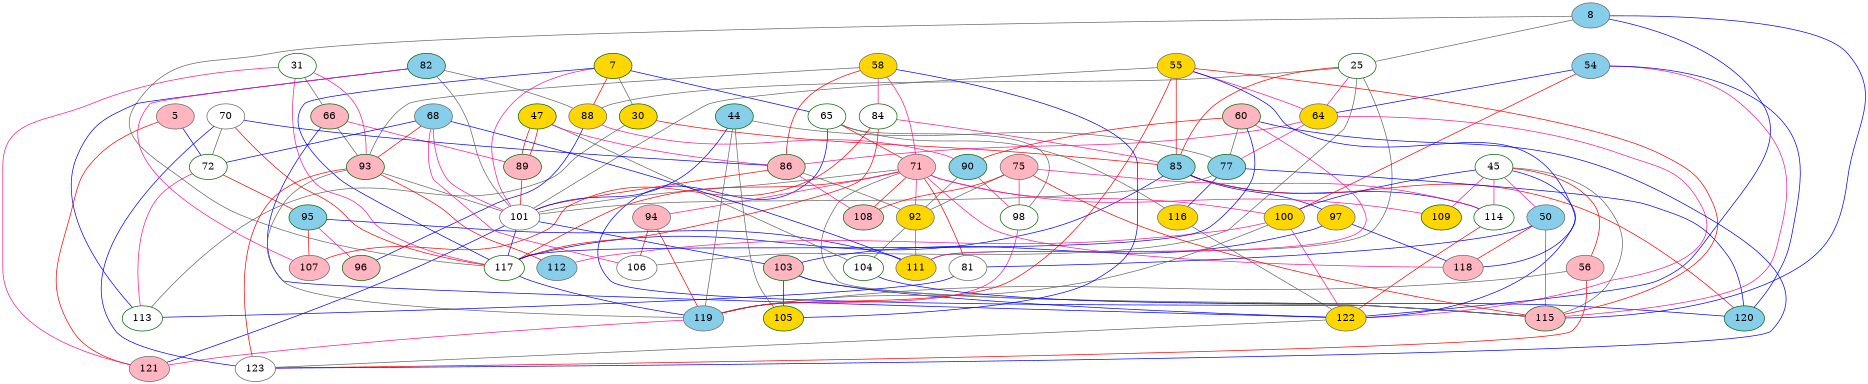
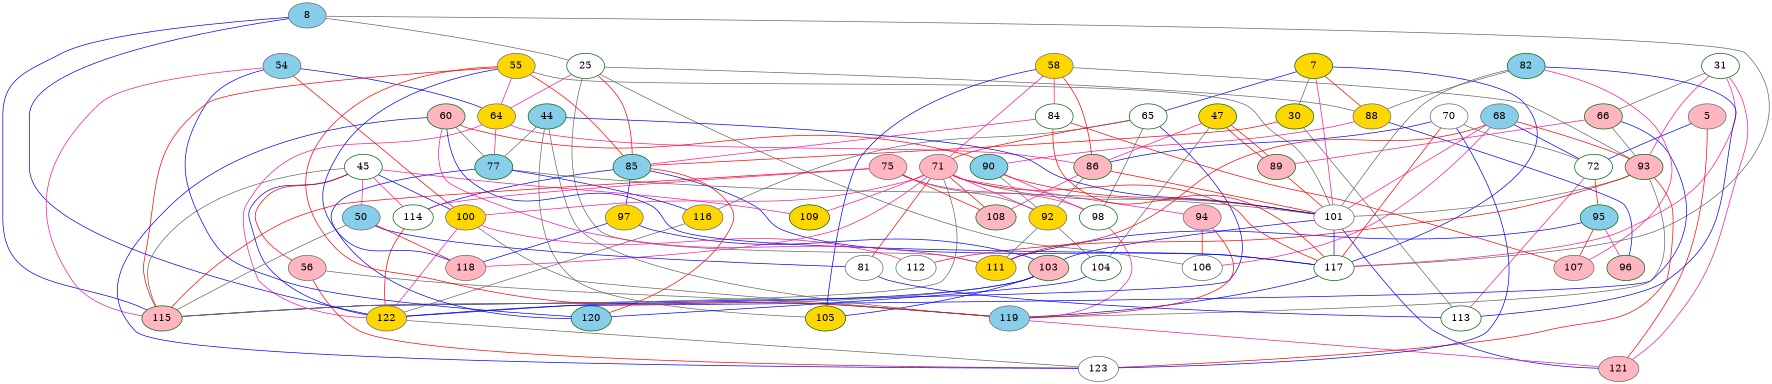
(655, 178) -> (1238, 159)
none -> (1158, 198)
(557, 268) -> (916, 268)
